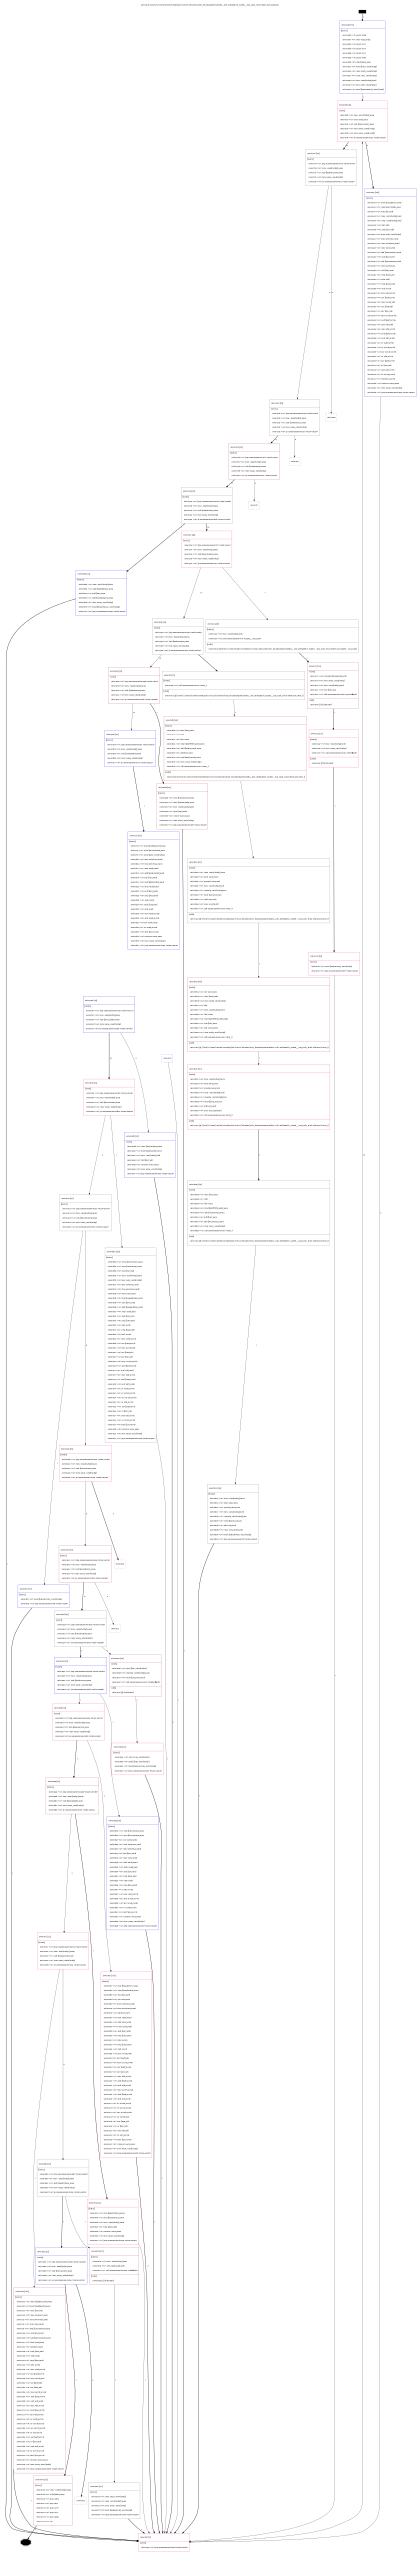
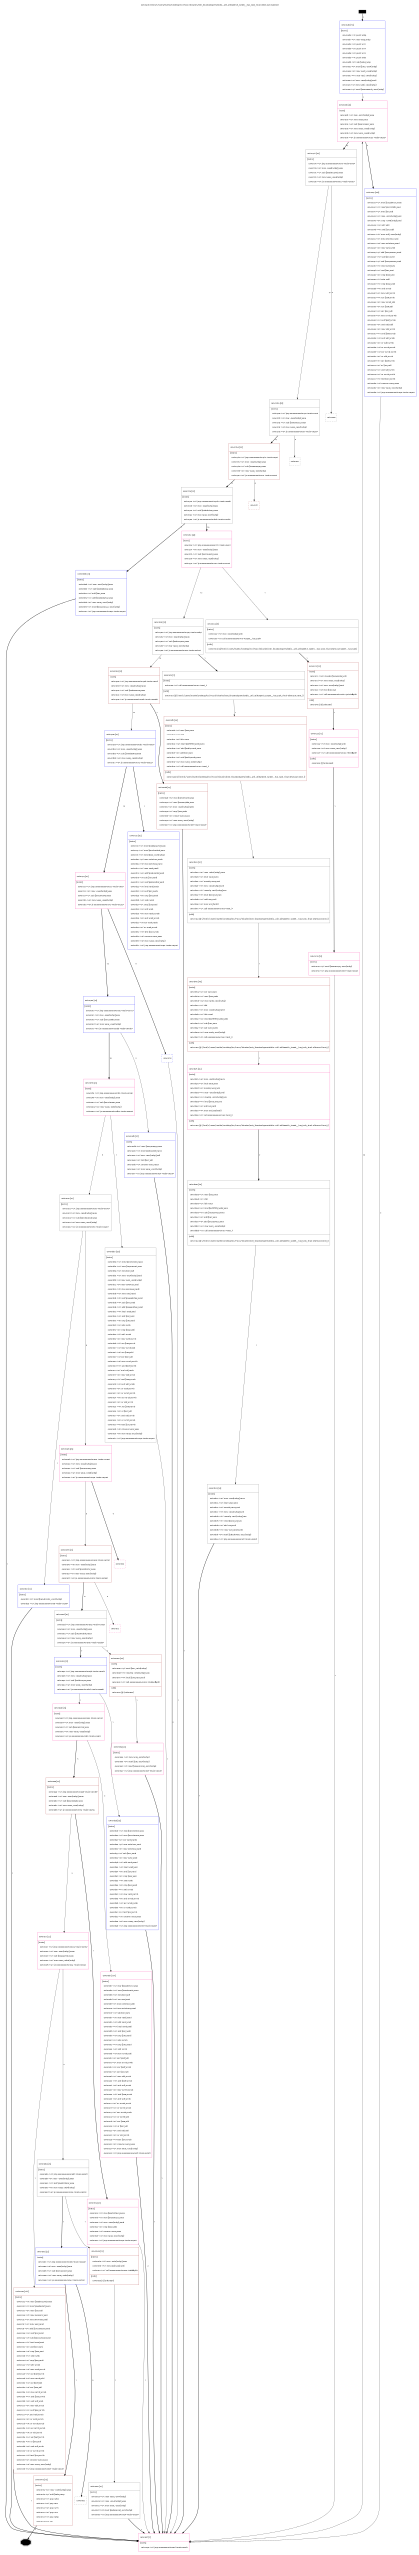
none -> (100, 891)
